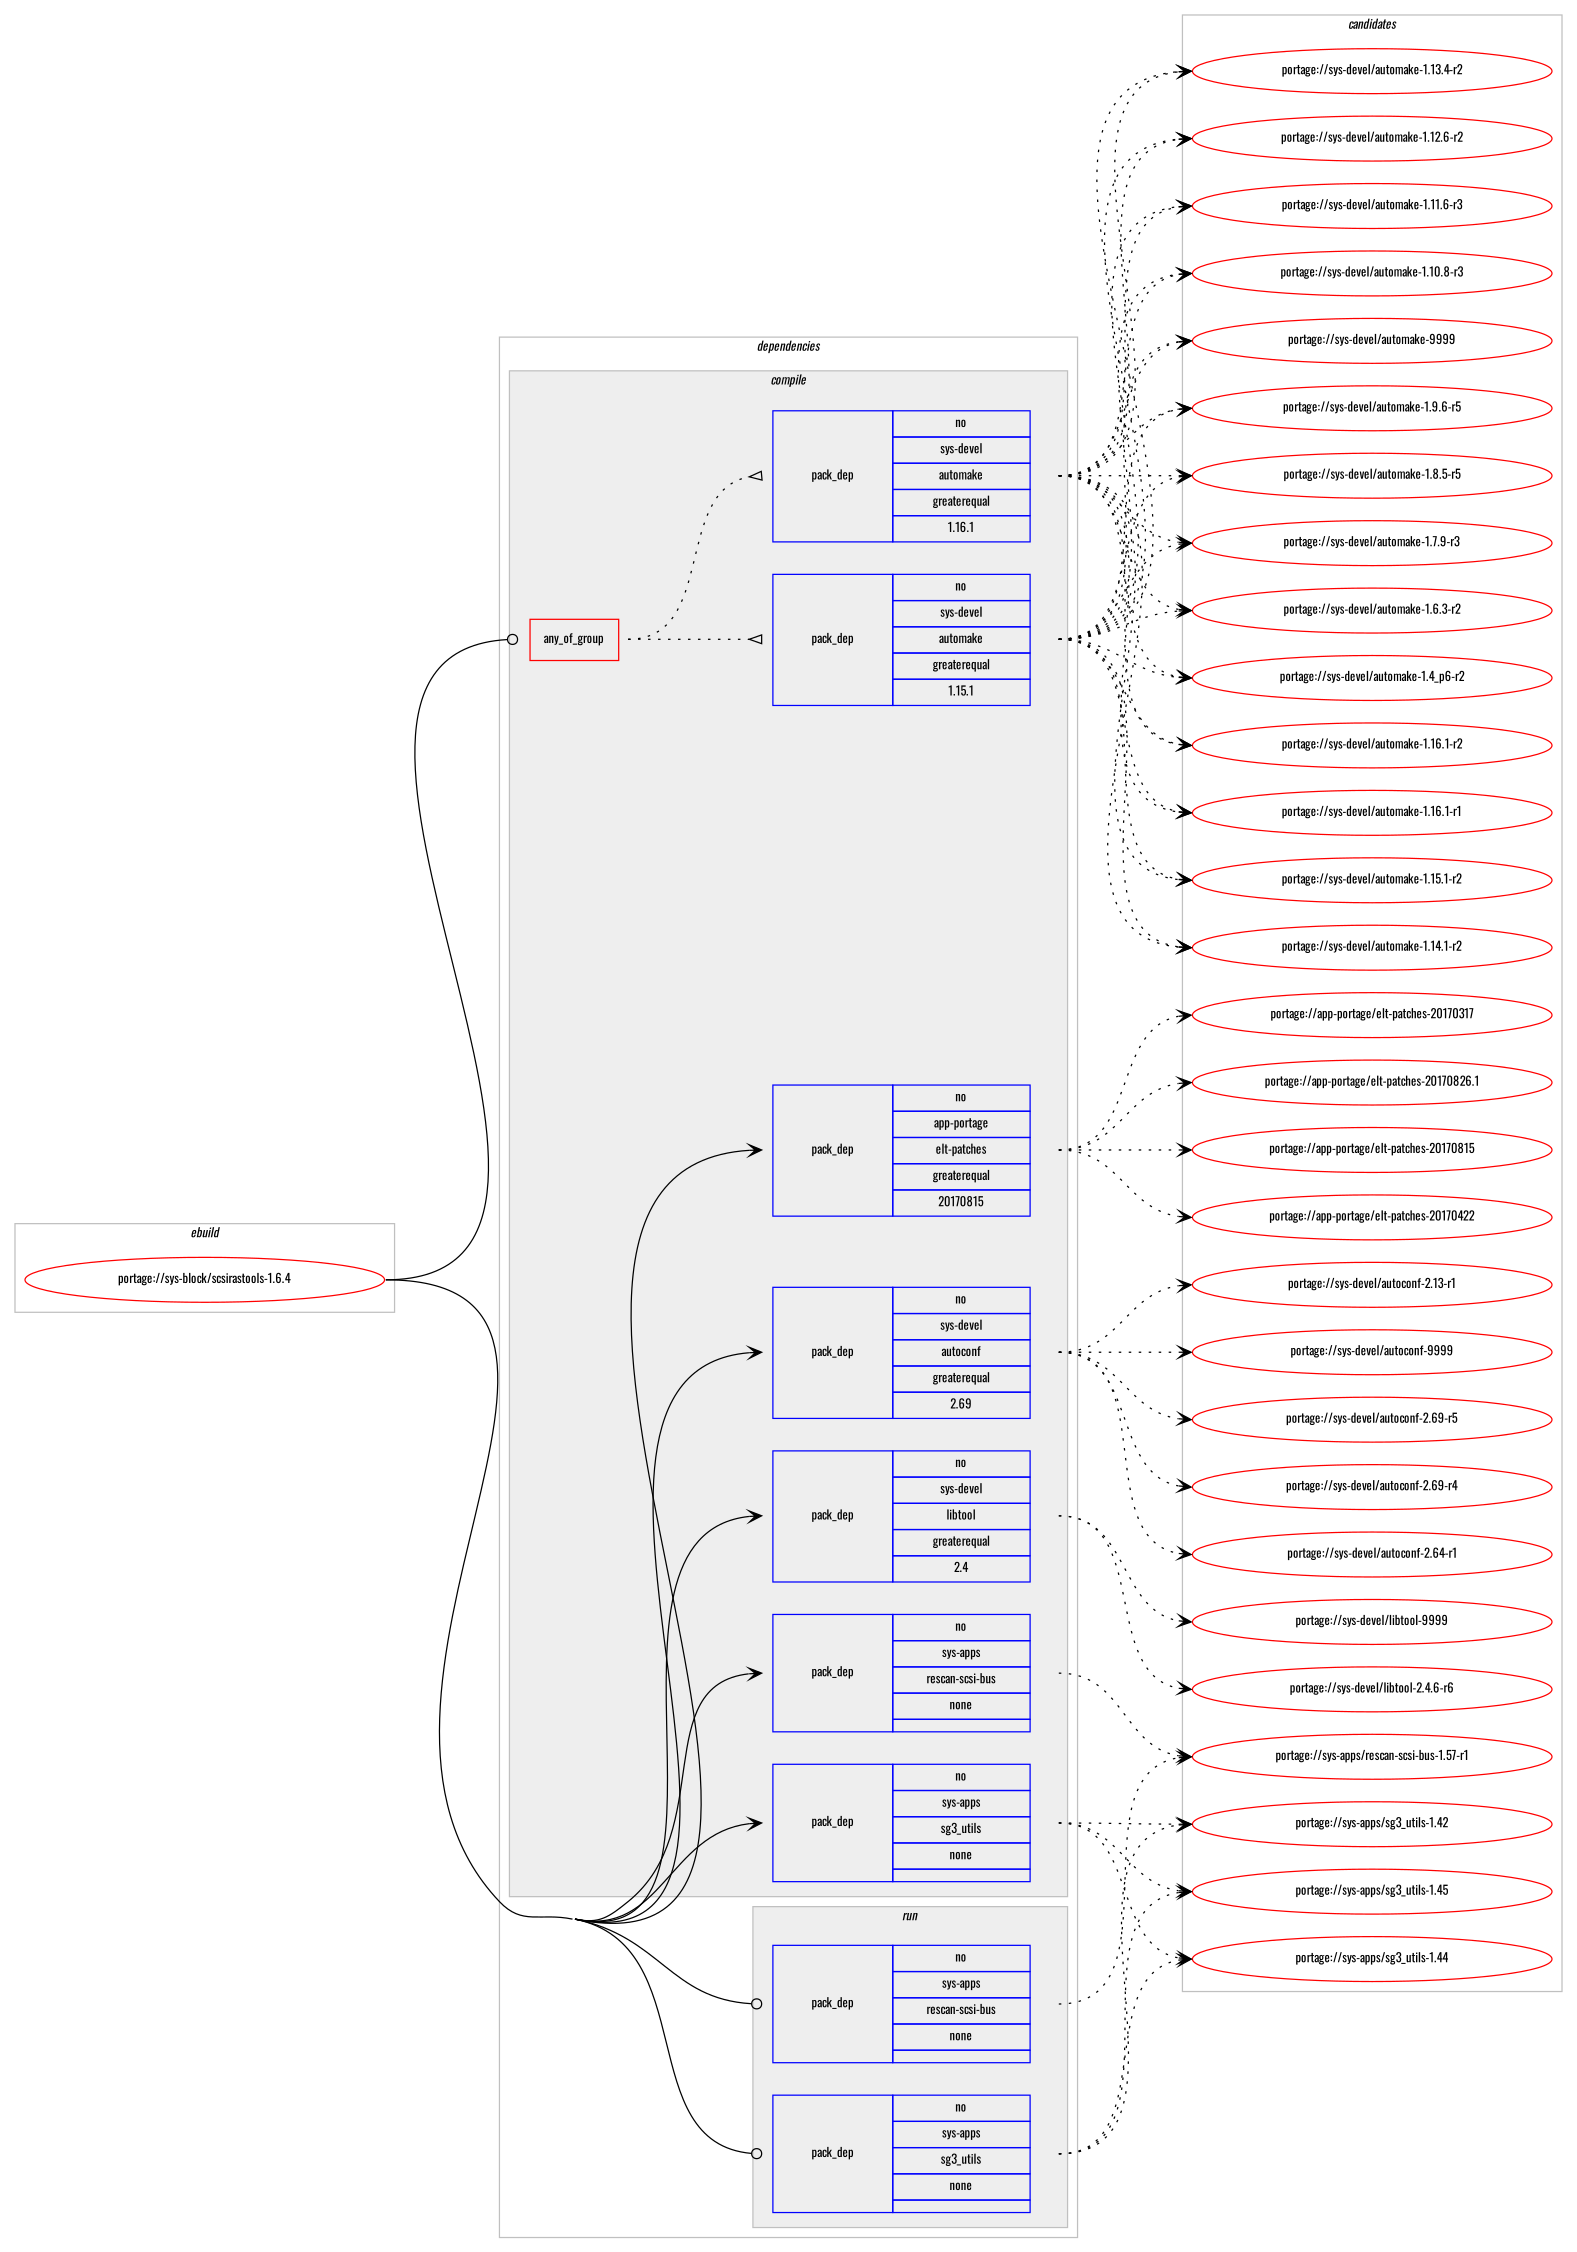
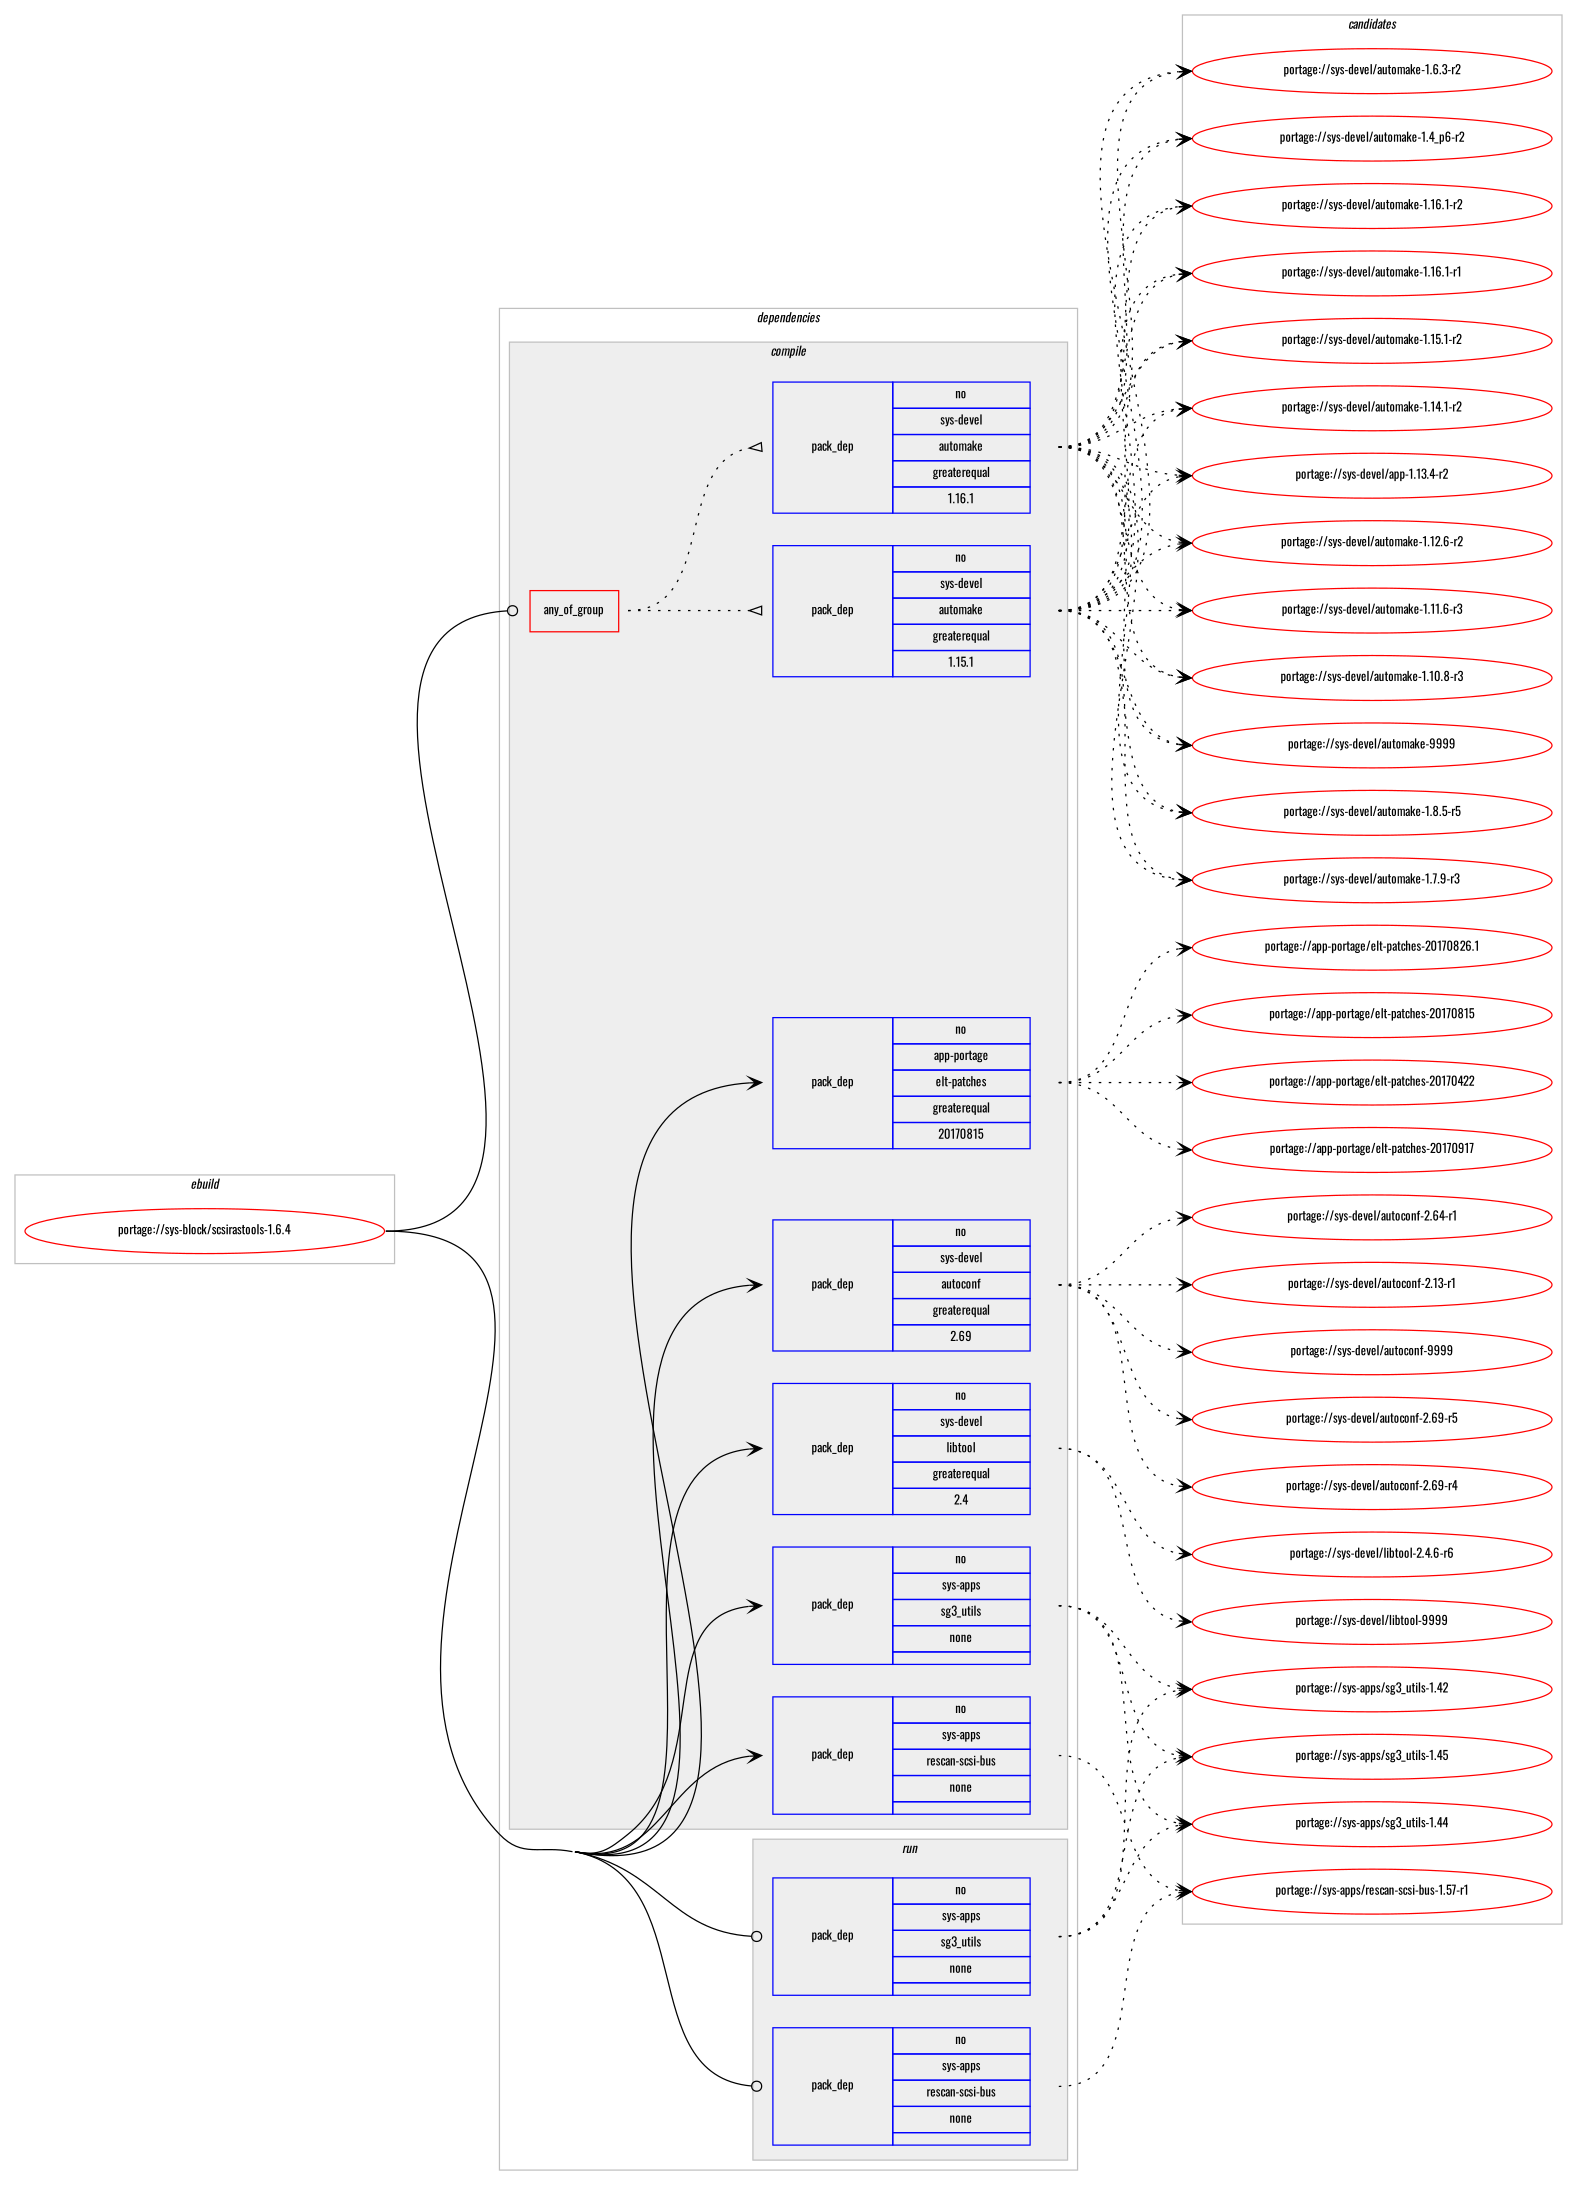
(1372, 71) -> (1372, 476)
(1372, 408) -> none
(1372, 1015) -> (1372, 1150)
